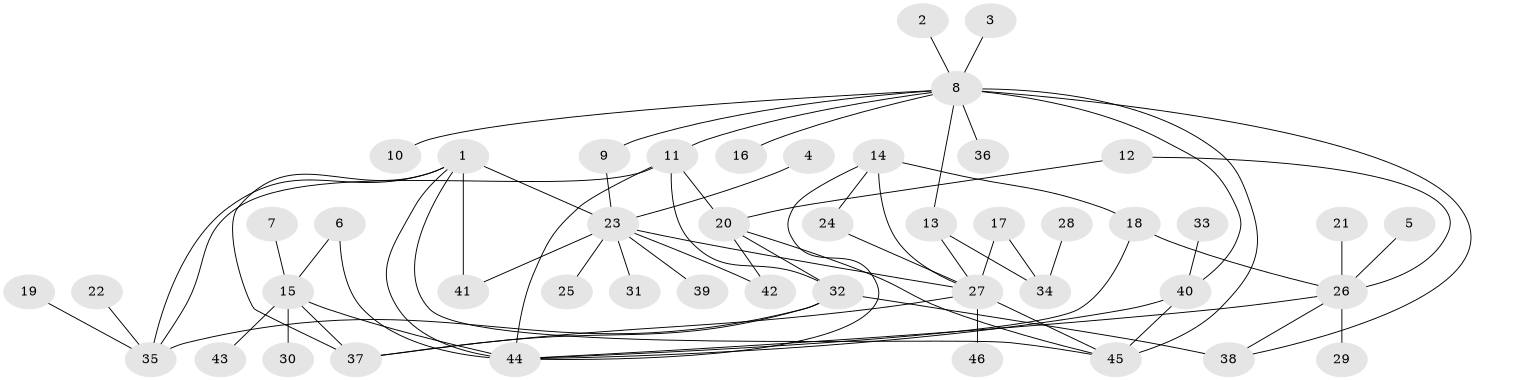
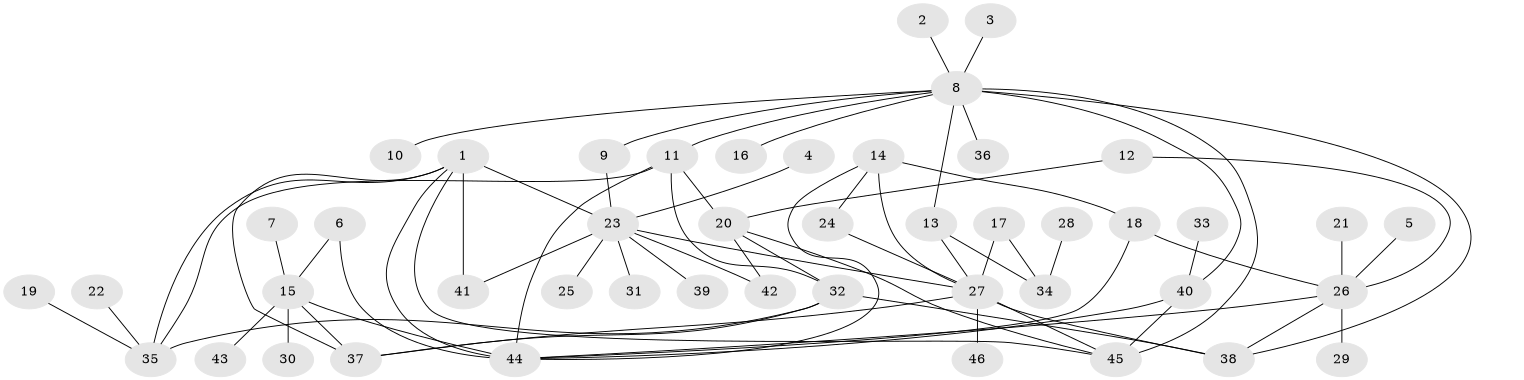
none -> (1100, 332)
